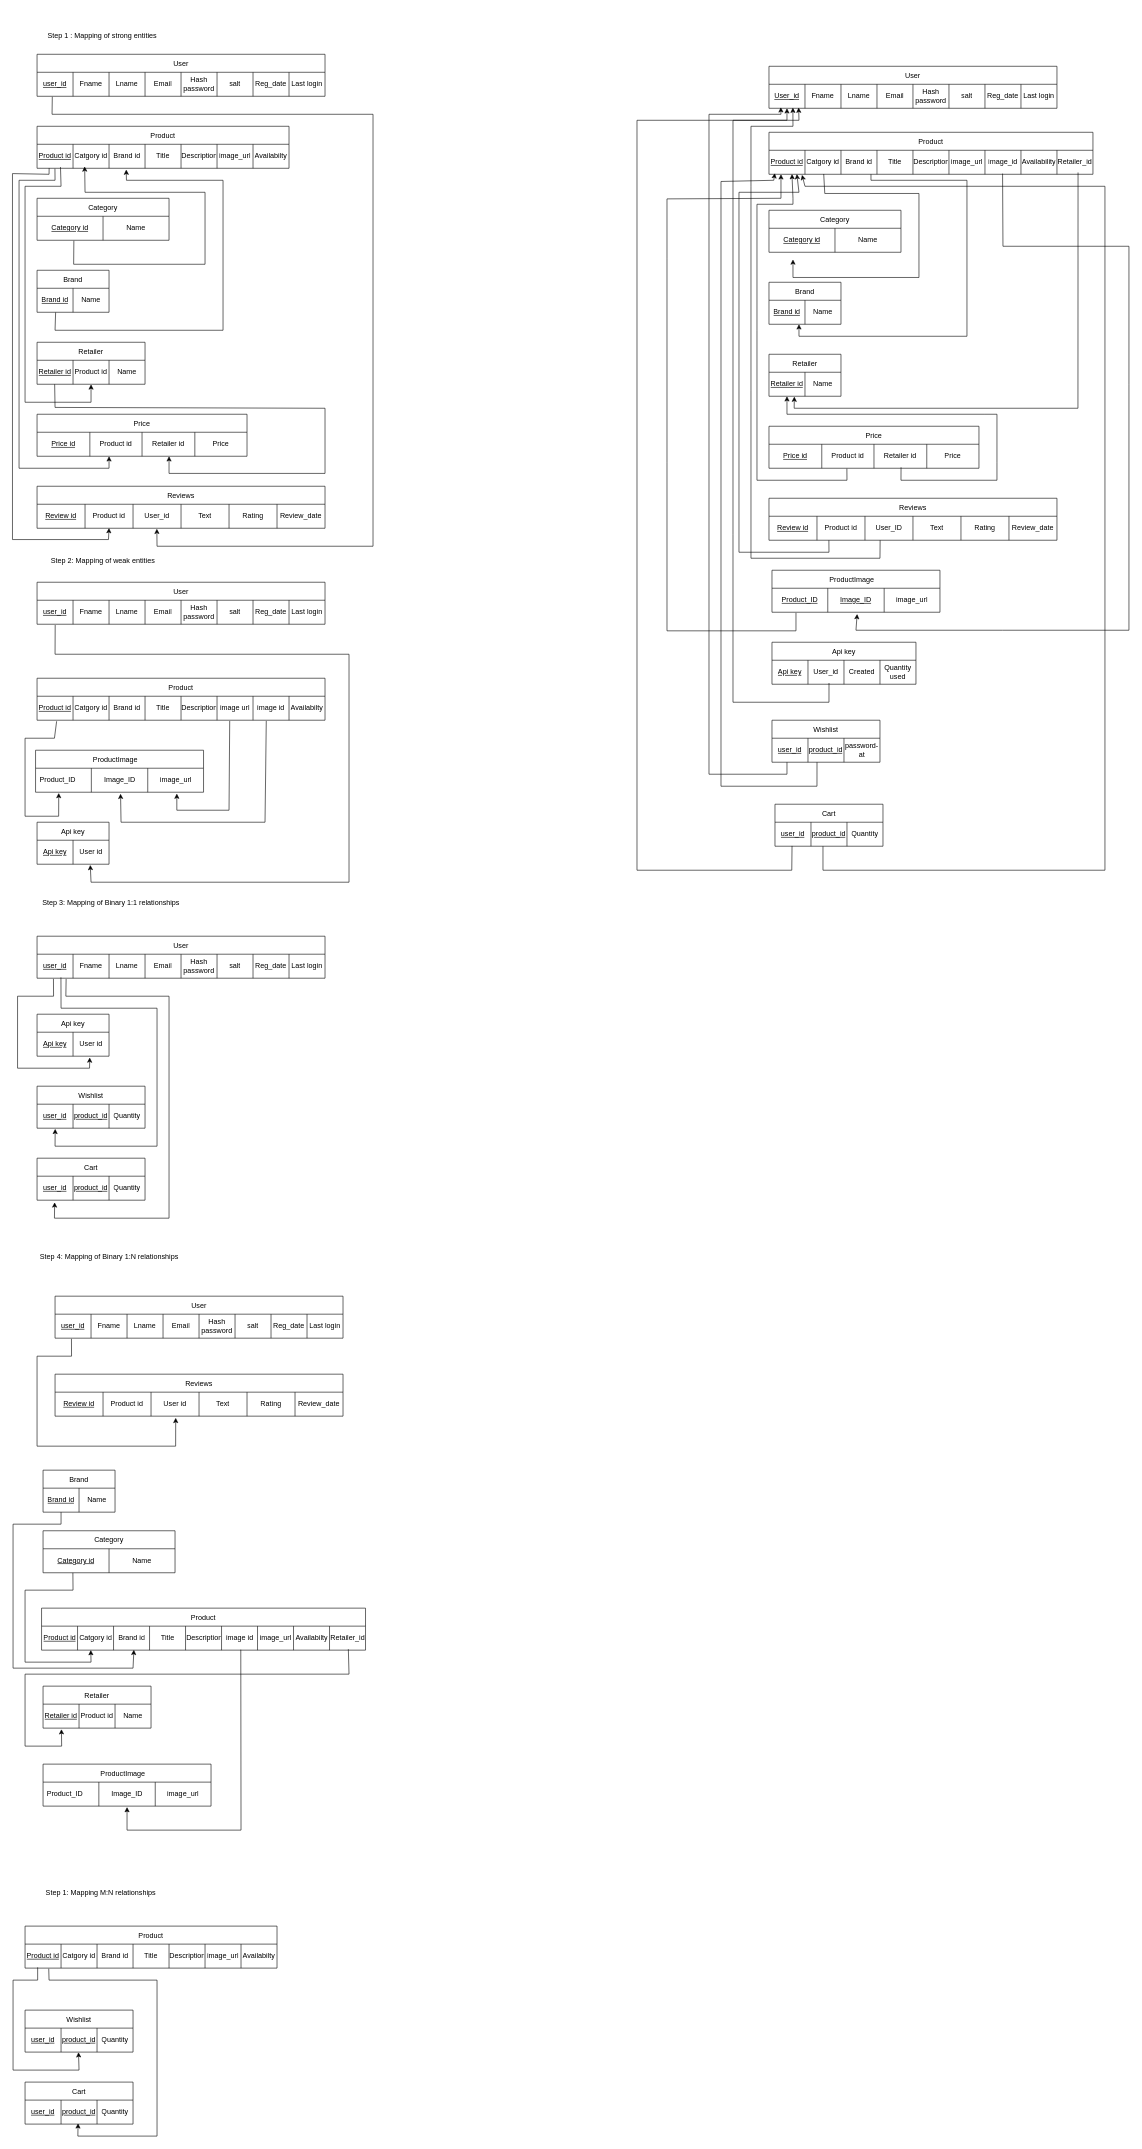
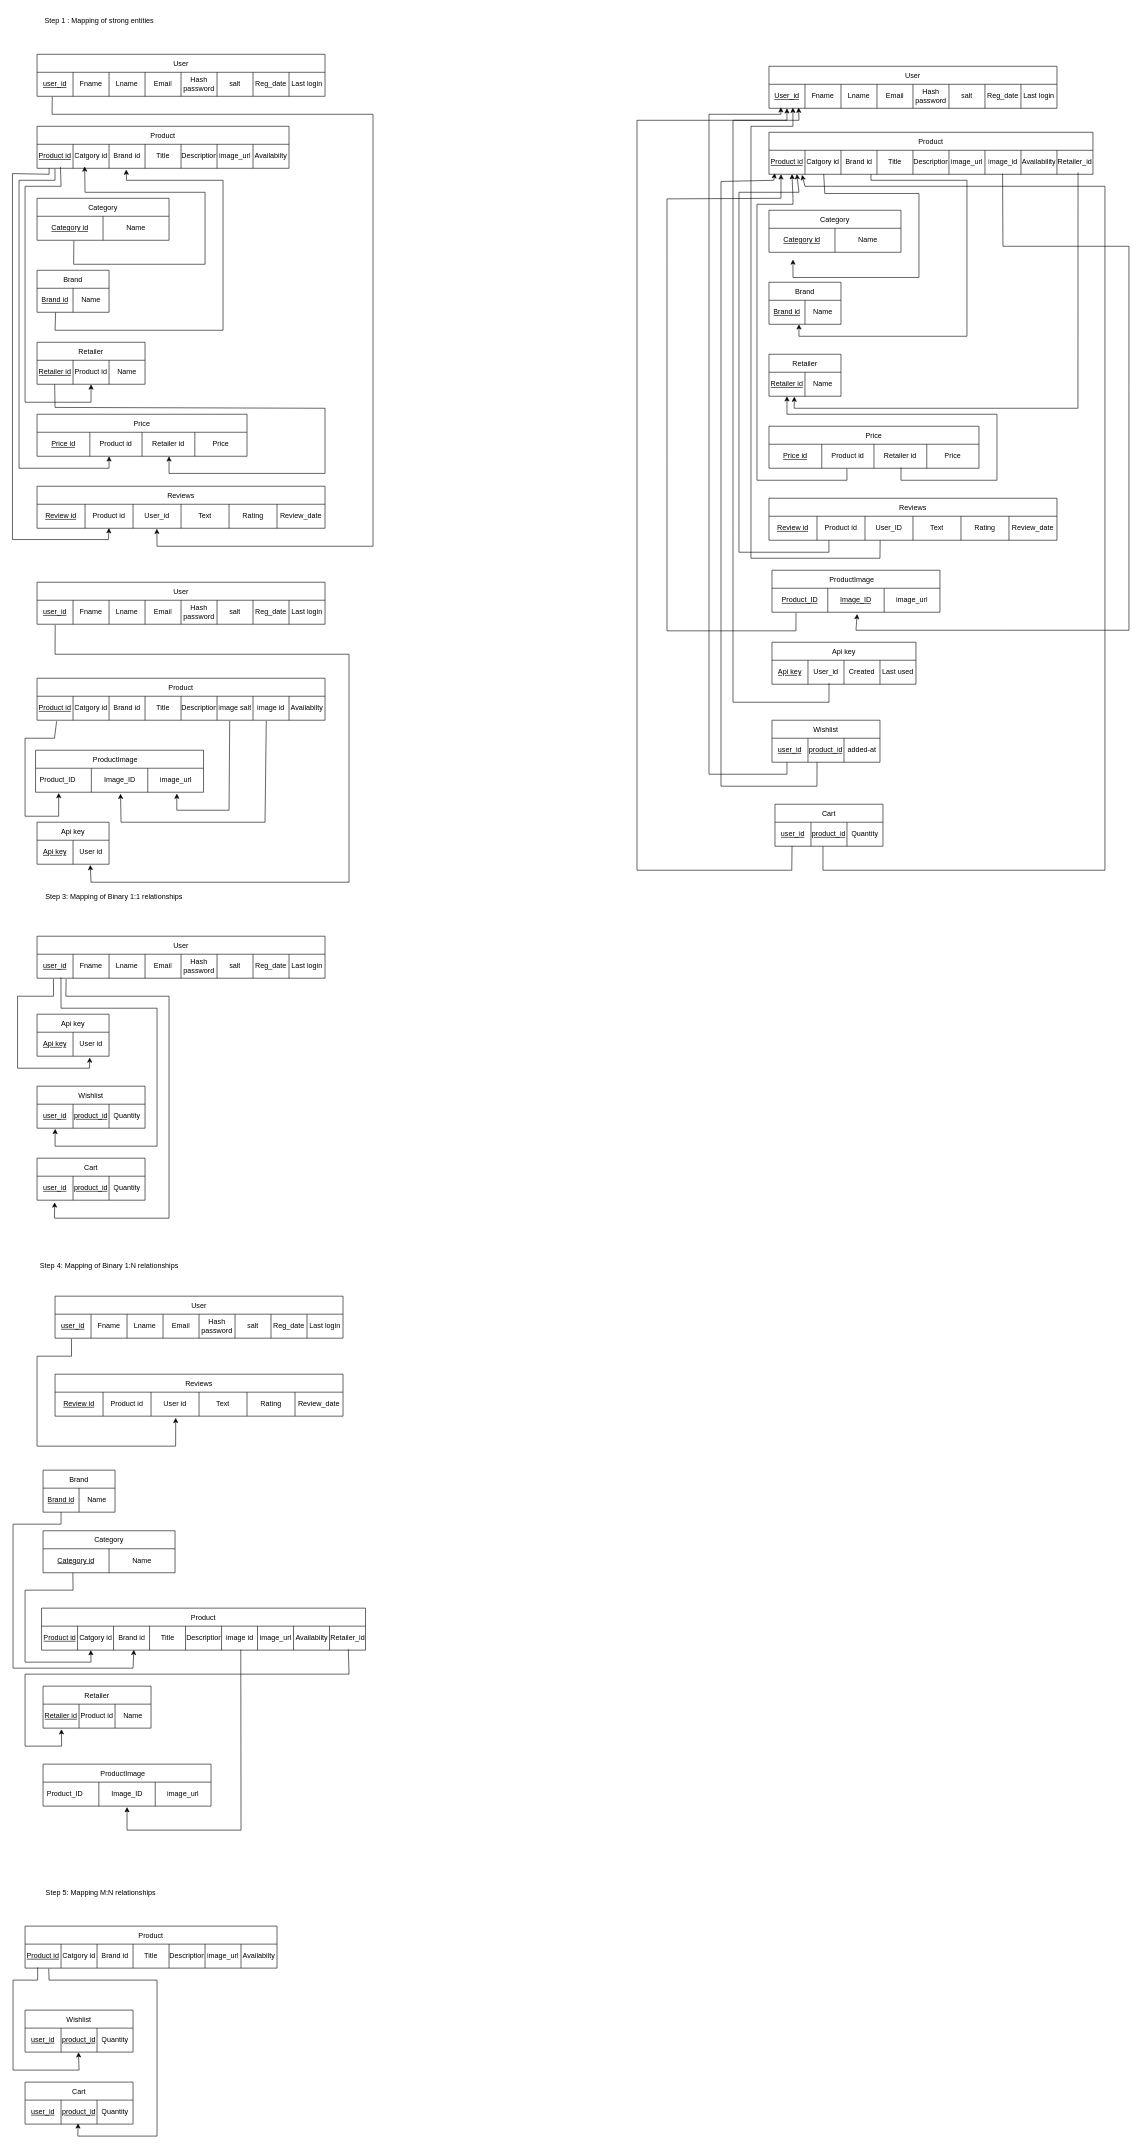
(103, 36) -> (100, 21)
(103, 561) -> none
(898, 672) -> (898, 672)
(235, 708) -> (235, 708)
(862, 750) -> (862, 750)
(110, 903) -> (113, 897)
(109, 1257) -> (109, 1266)
(101, 1893) -> (101, 1893)
